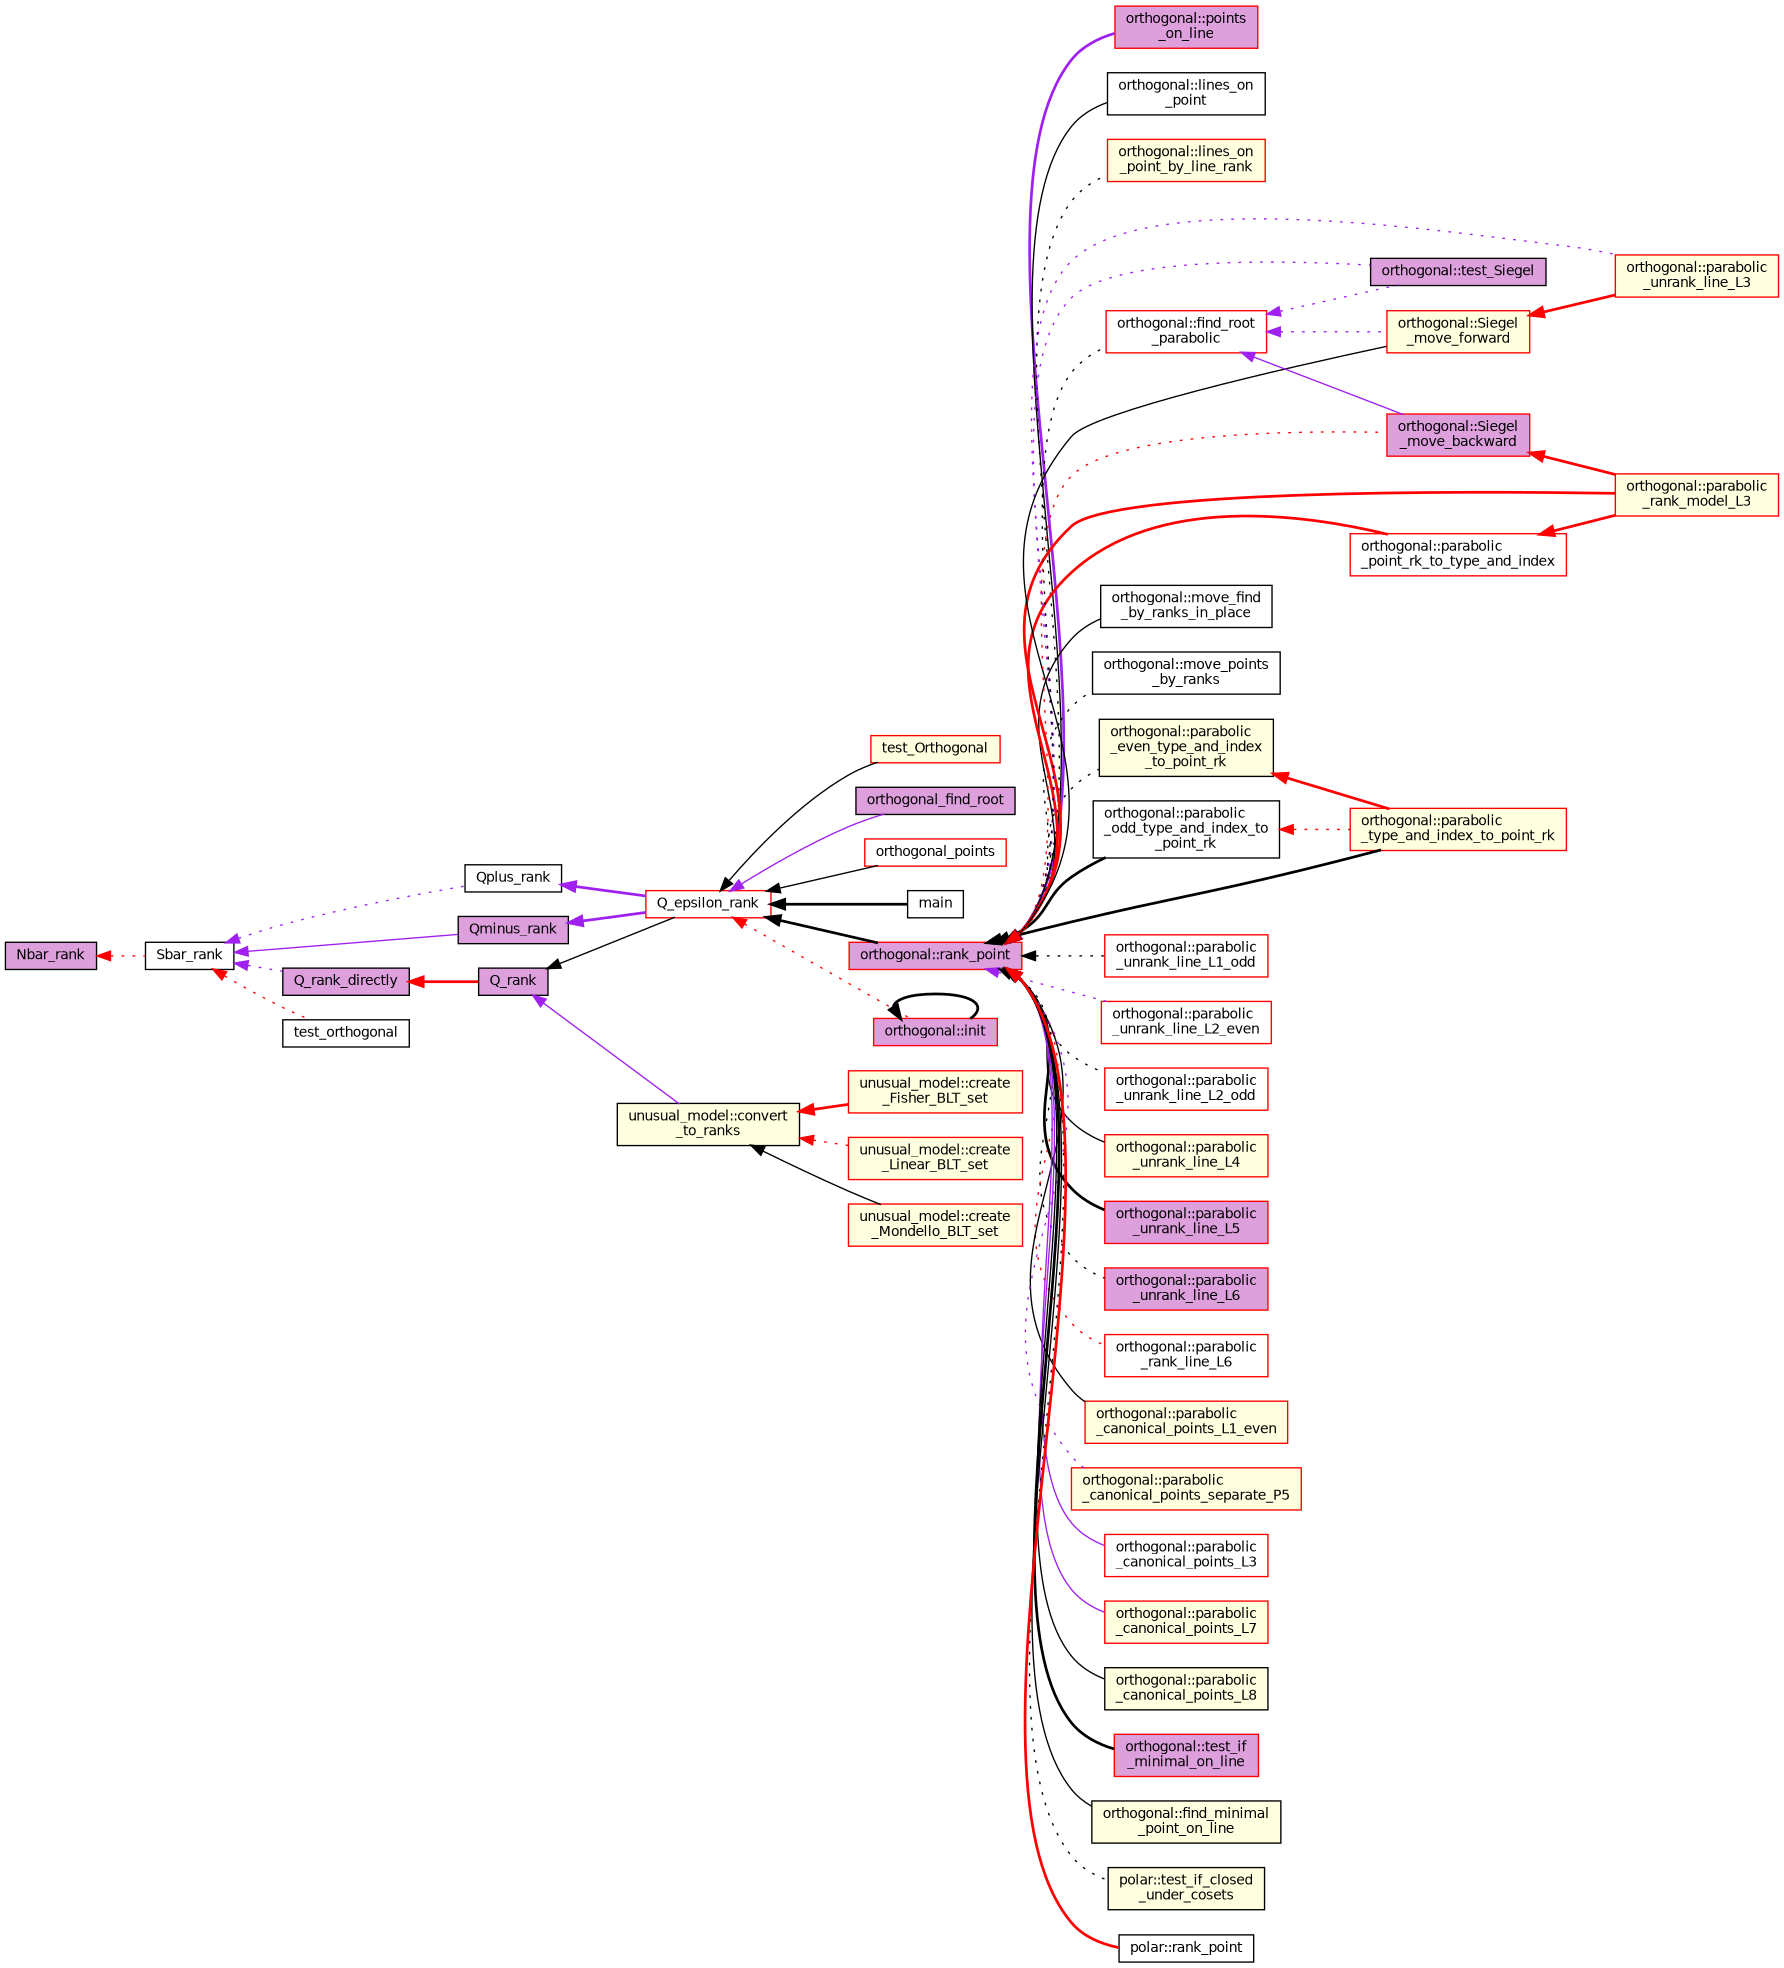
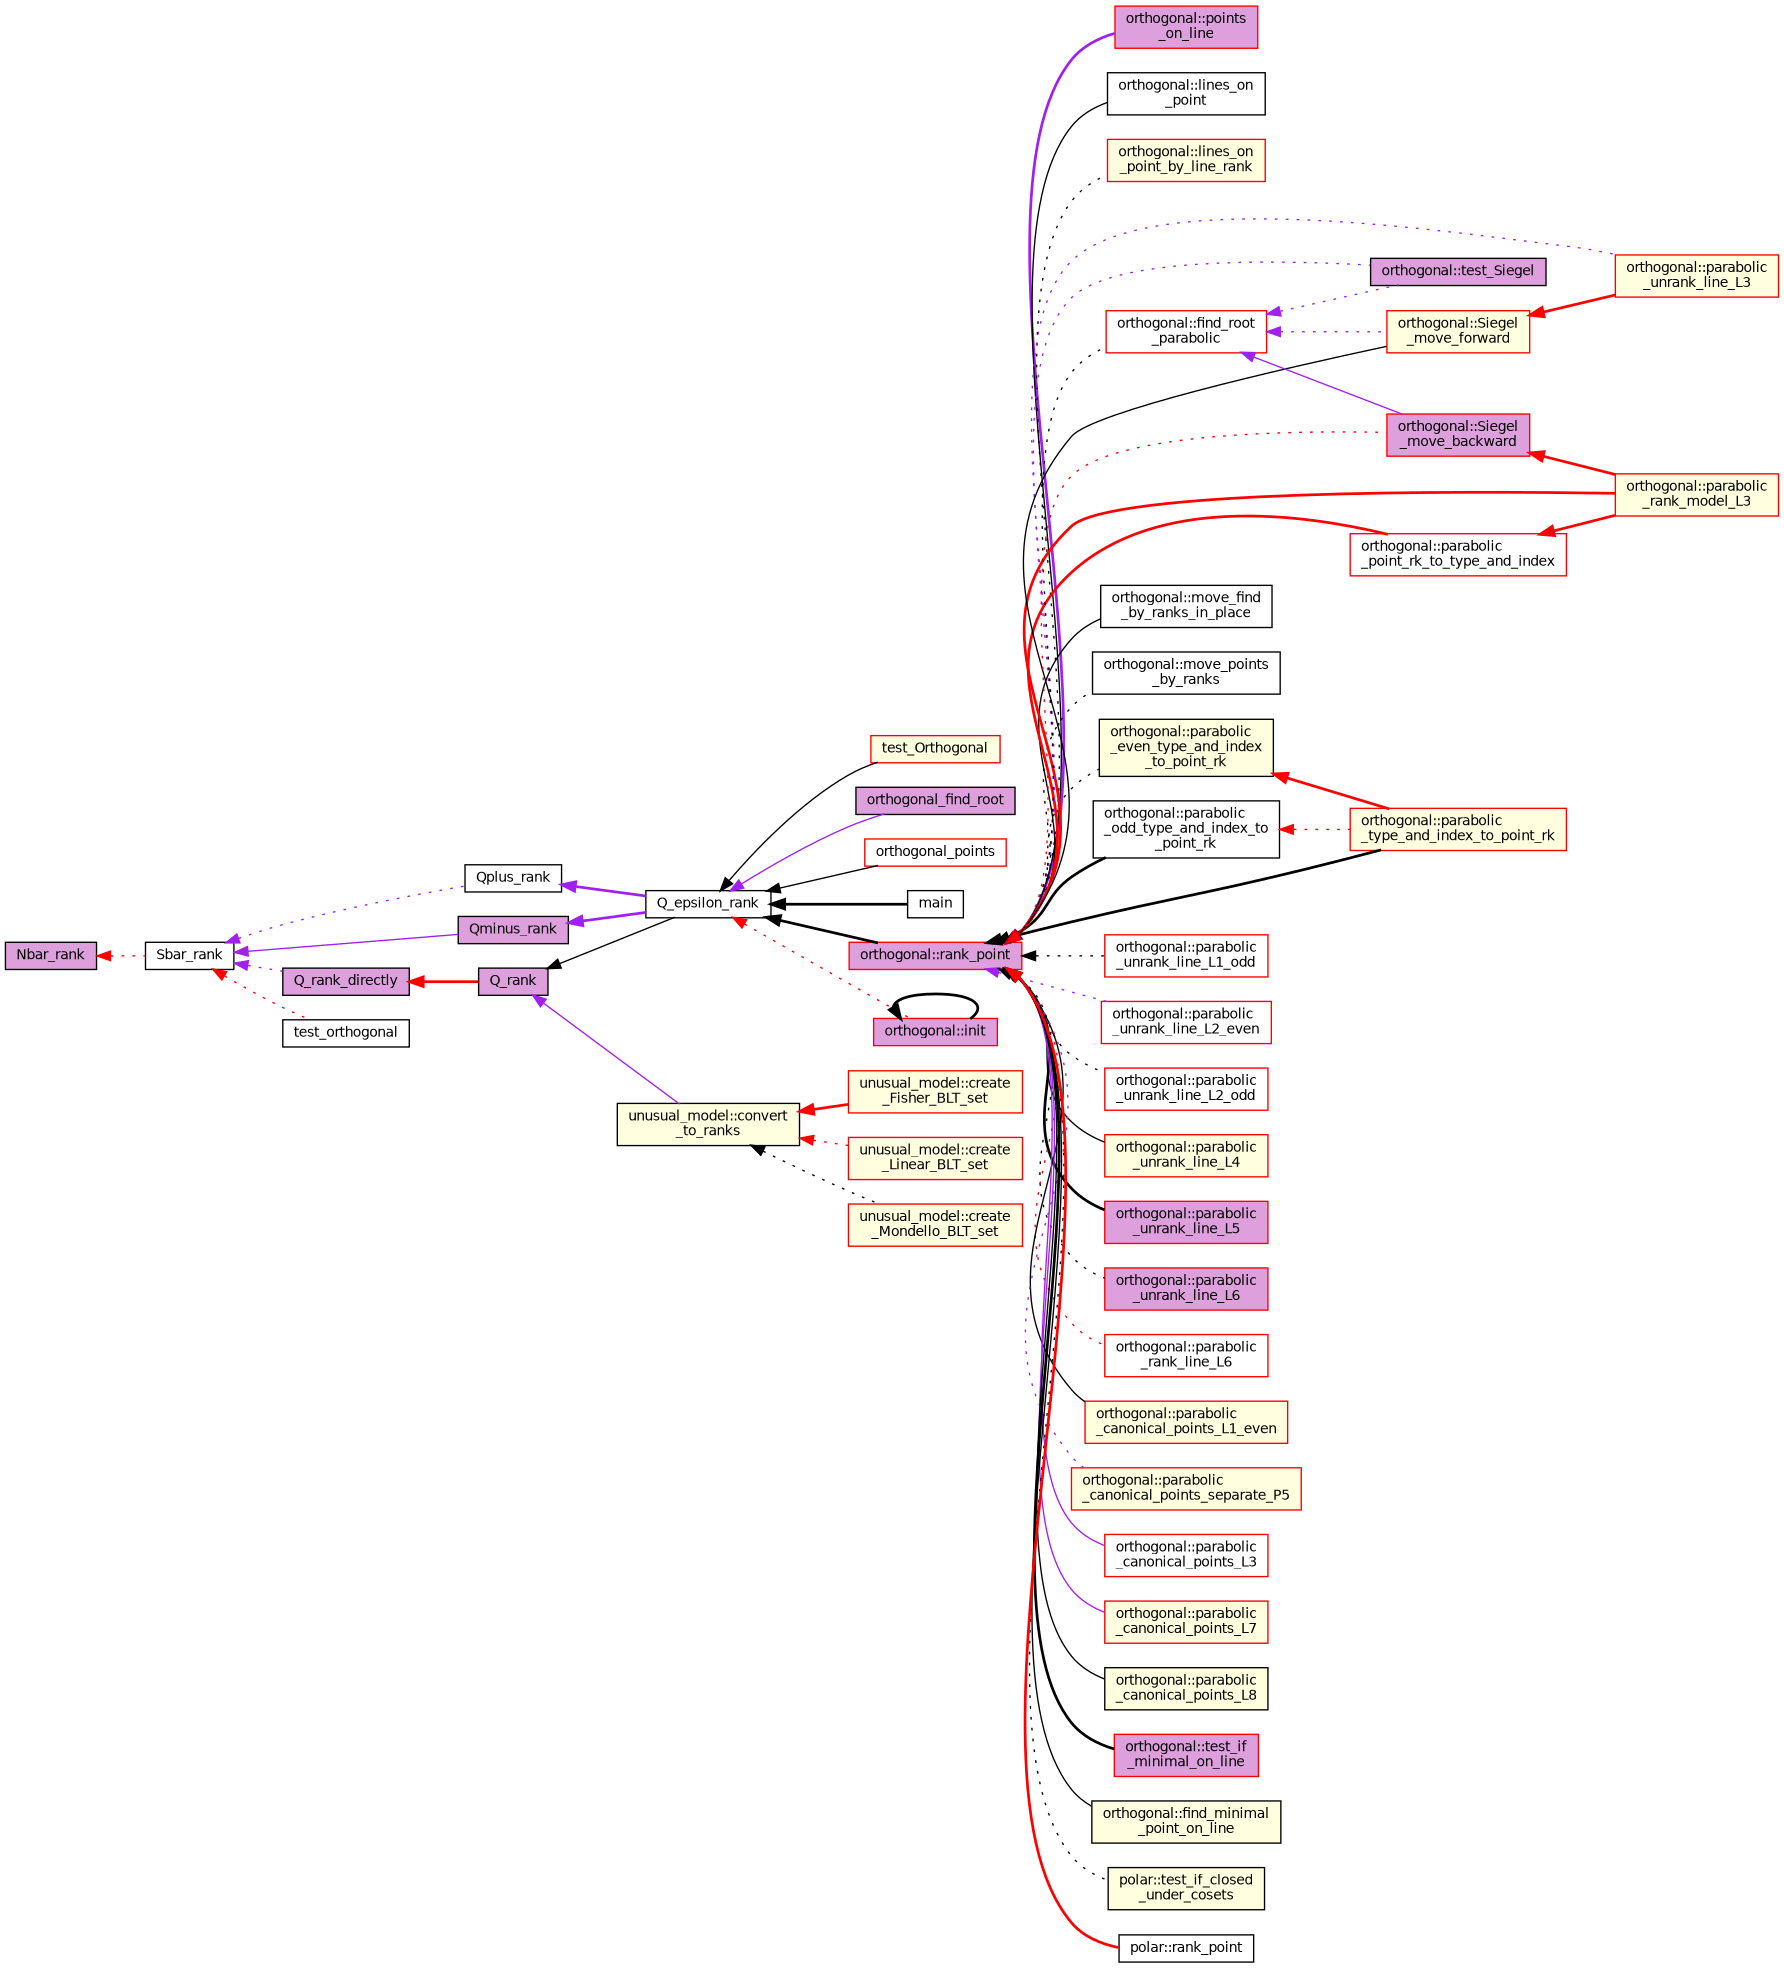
(708, 904) -> (708, 904)
(822, 1179) -> (822, 1179)
